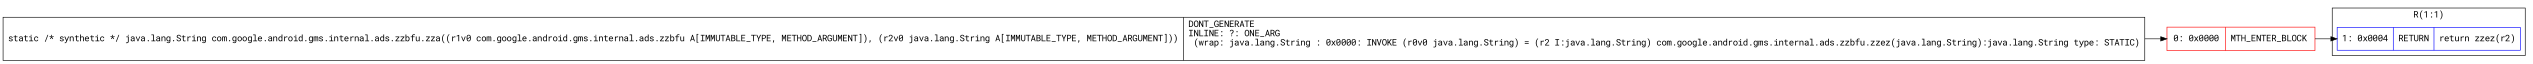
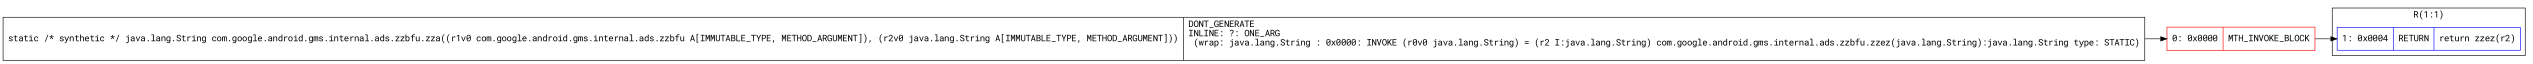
(2269, 39) -> (2269, 39)
